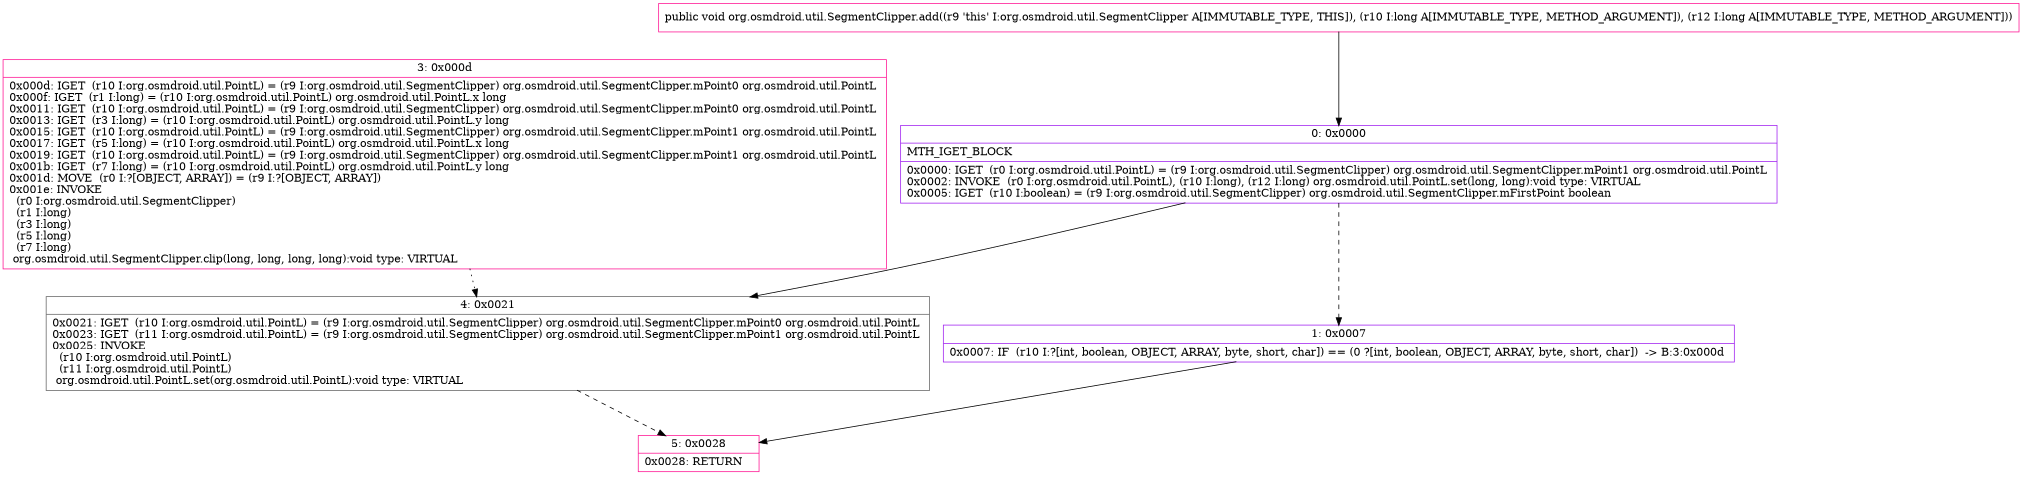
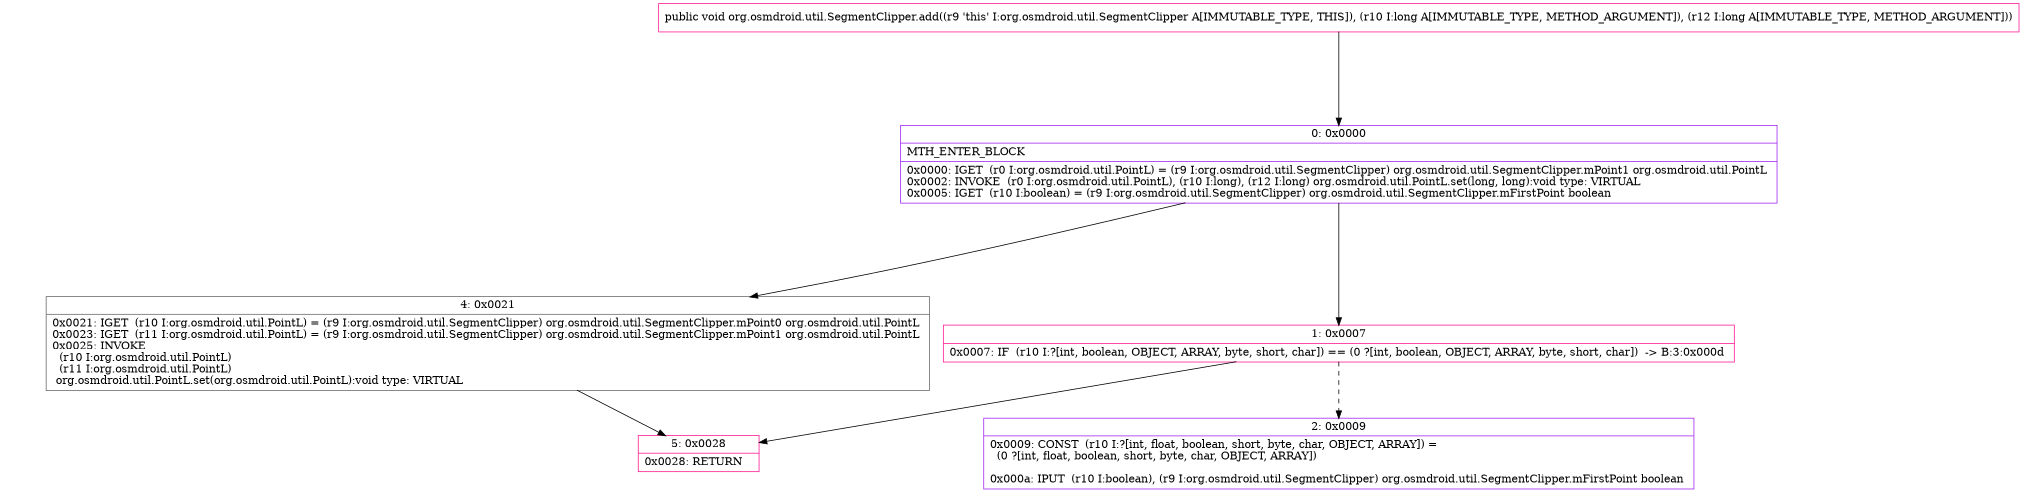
(959, 152) -> (966, 152)
(445, 164) -> none
(1339, 260) -> (1339, 260)
(1339, 344) -> (1339, 344)
(618, 411) -> (618, 411)
none -> (1339, 454)
